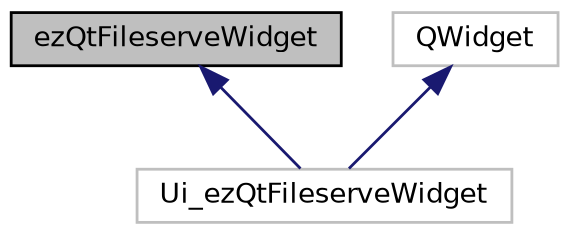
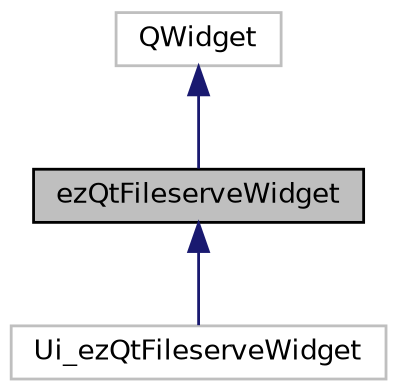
(390, 128) -> (199, 132)
